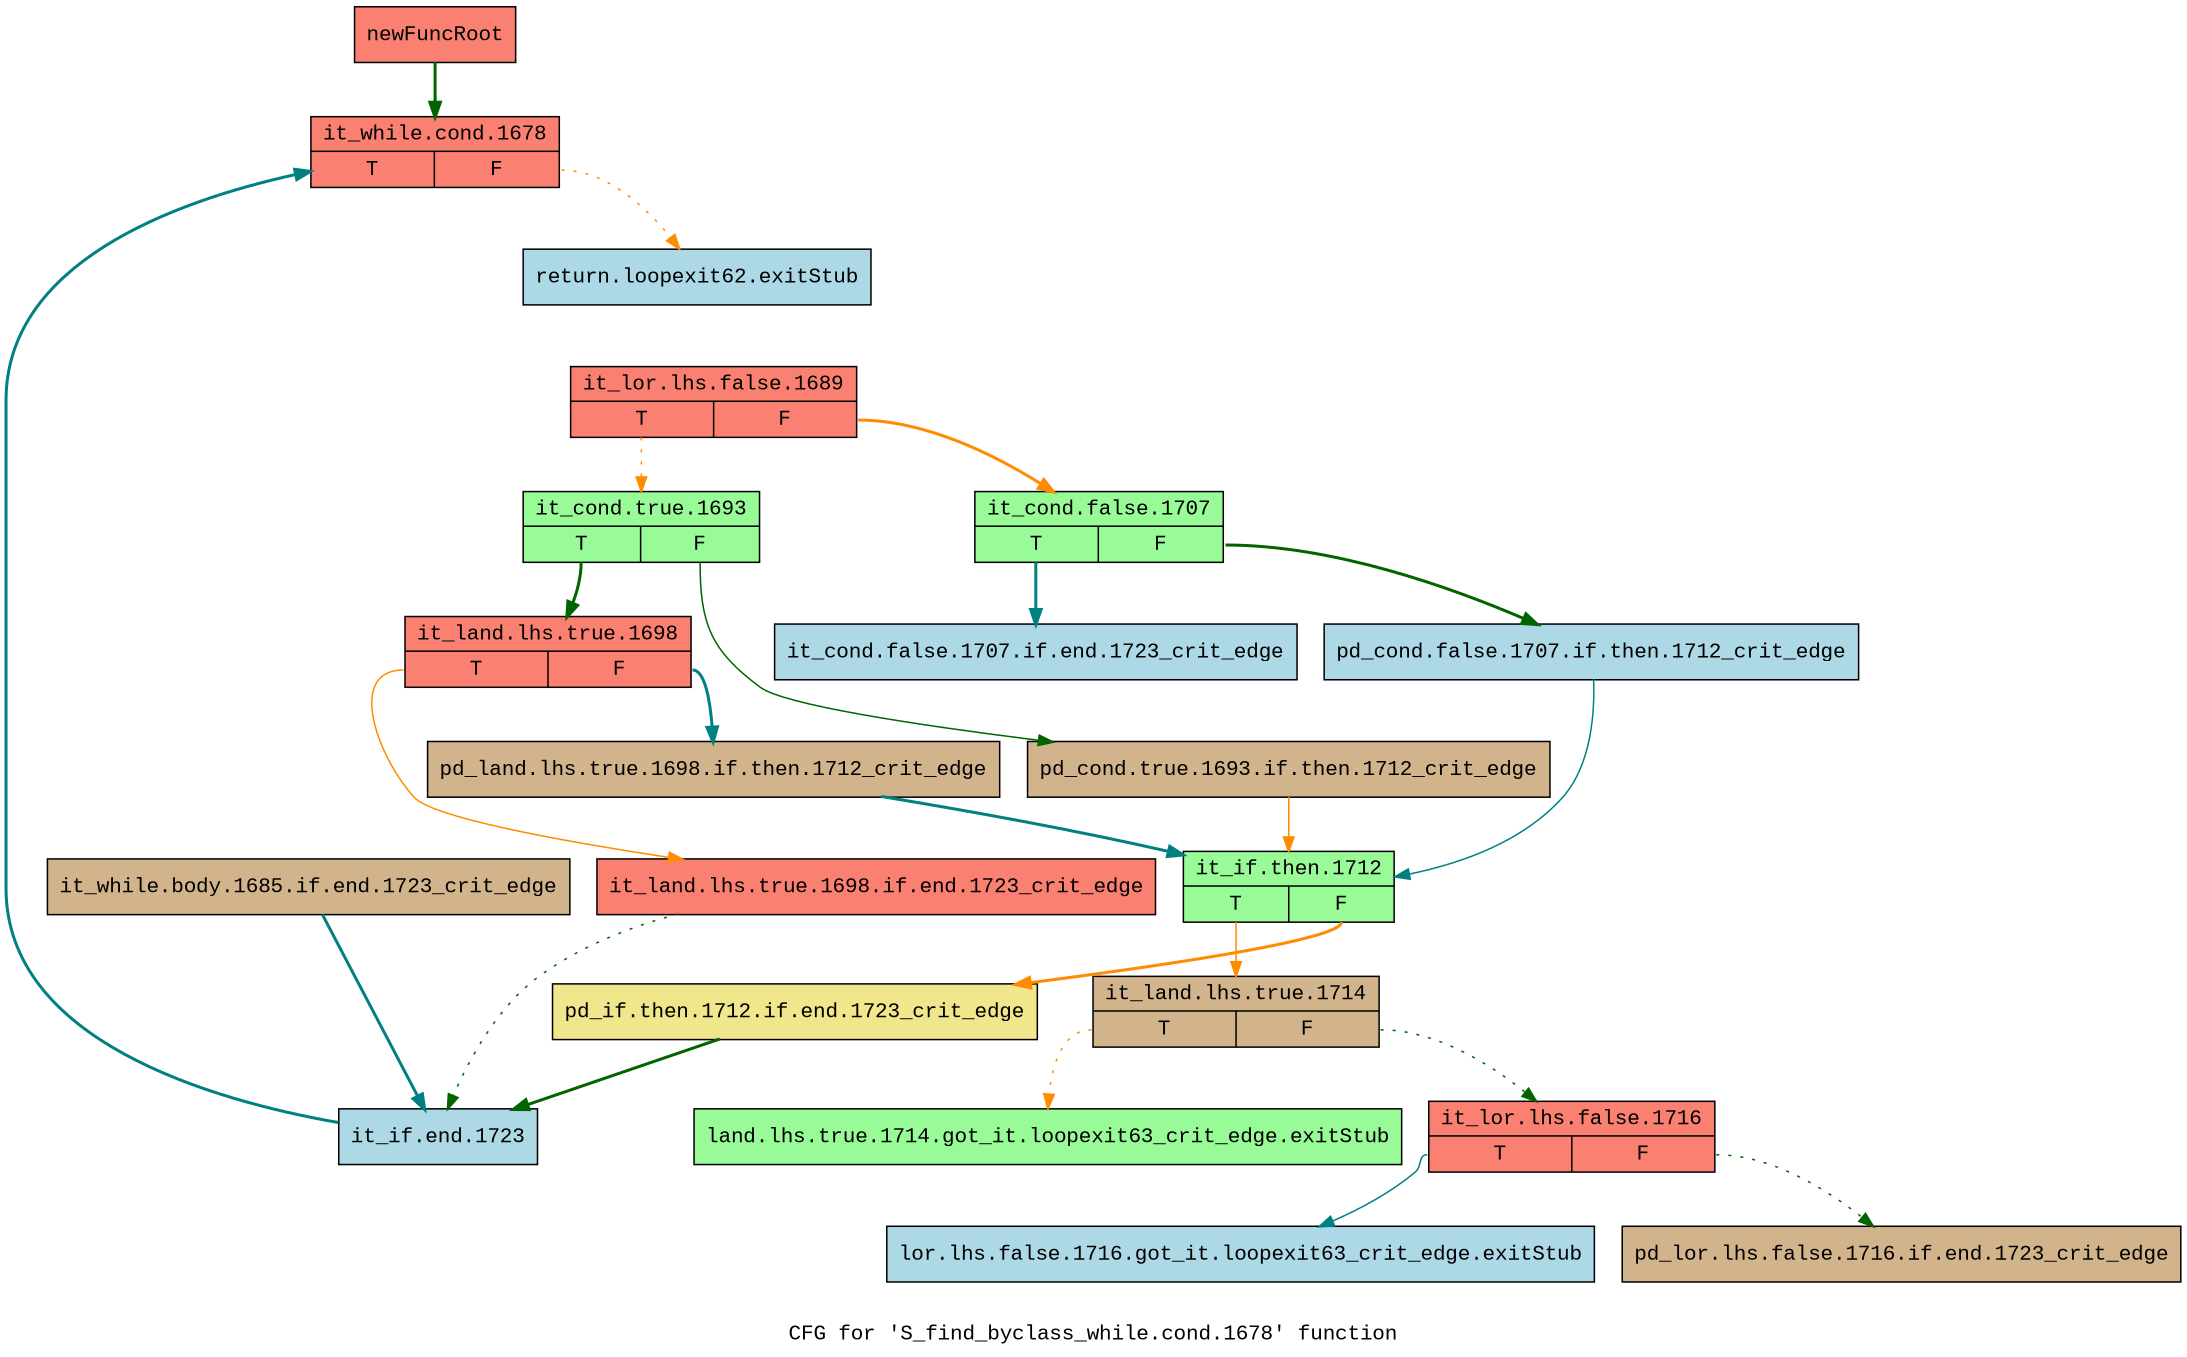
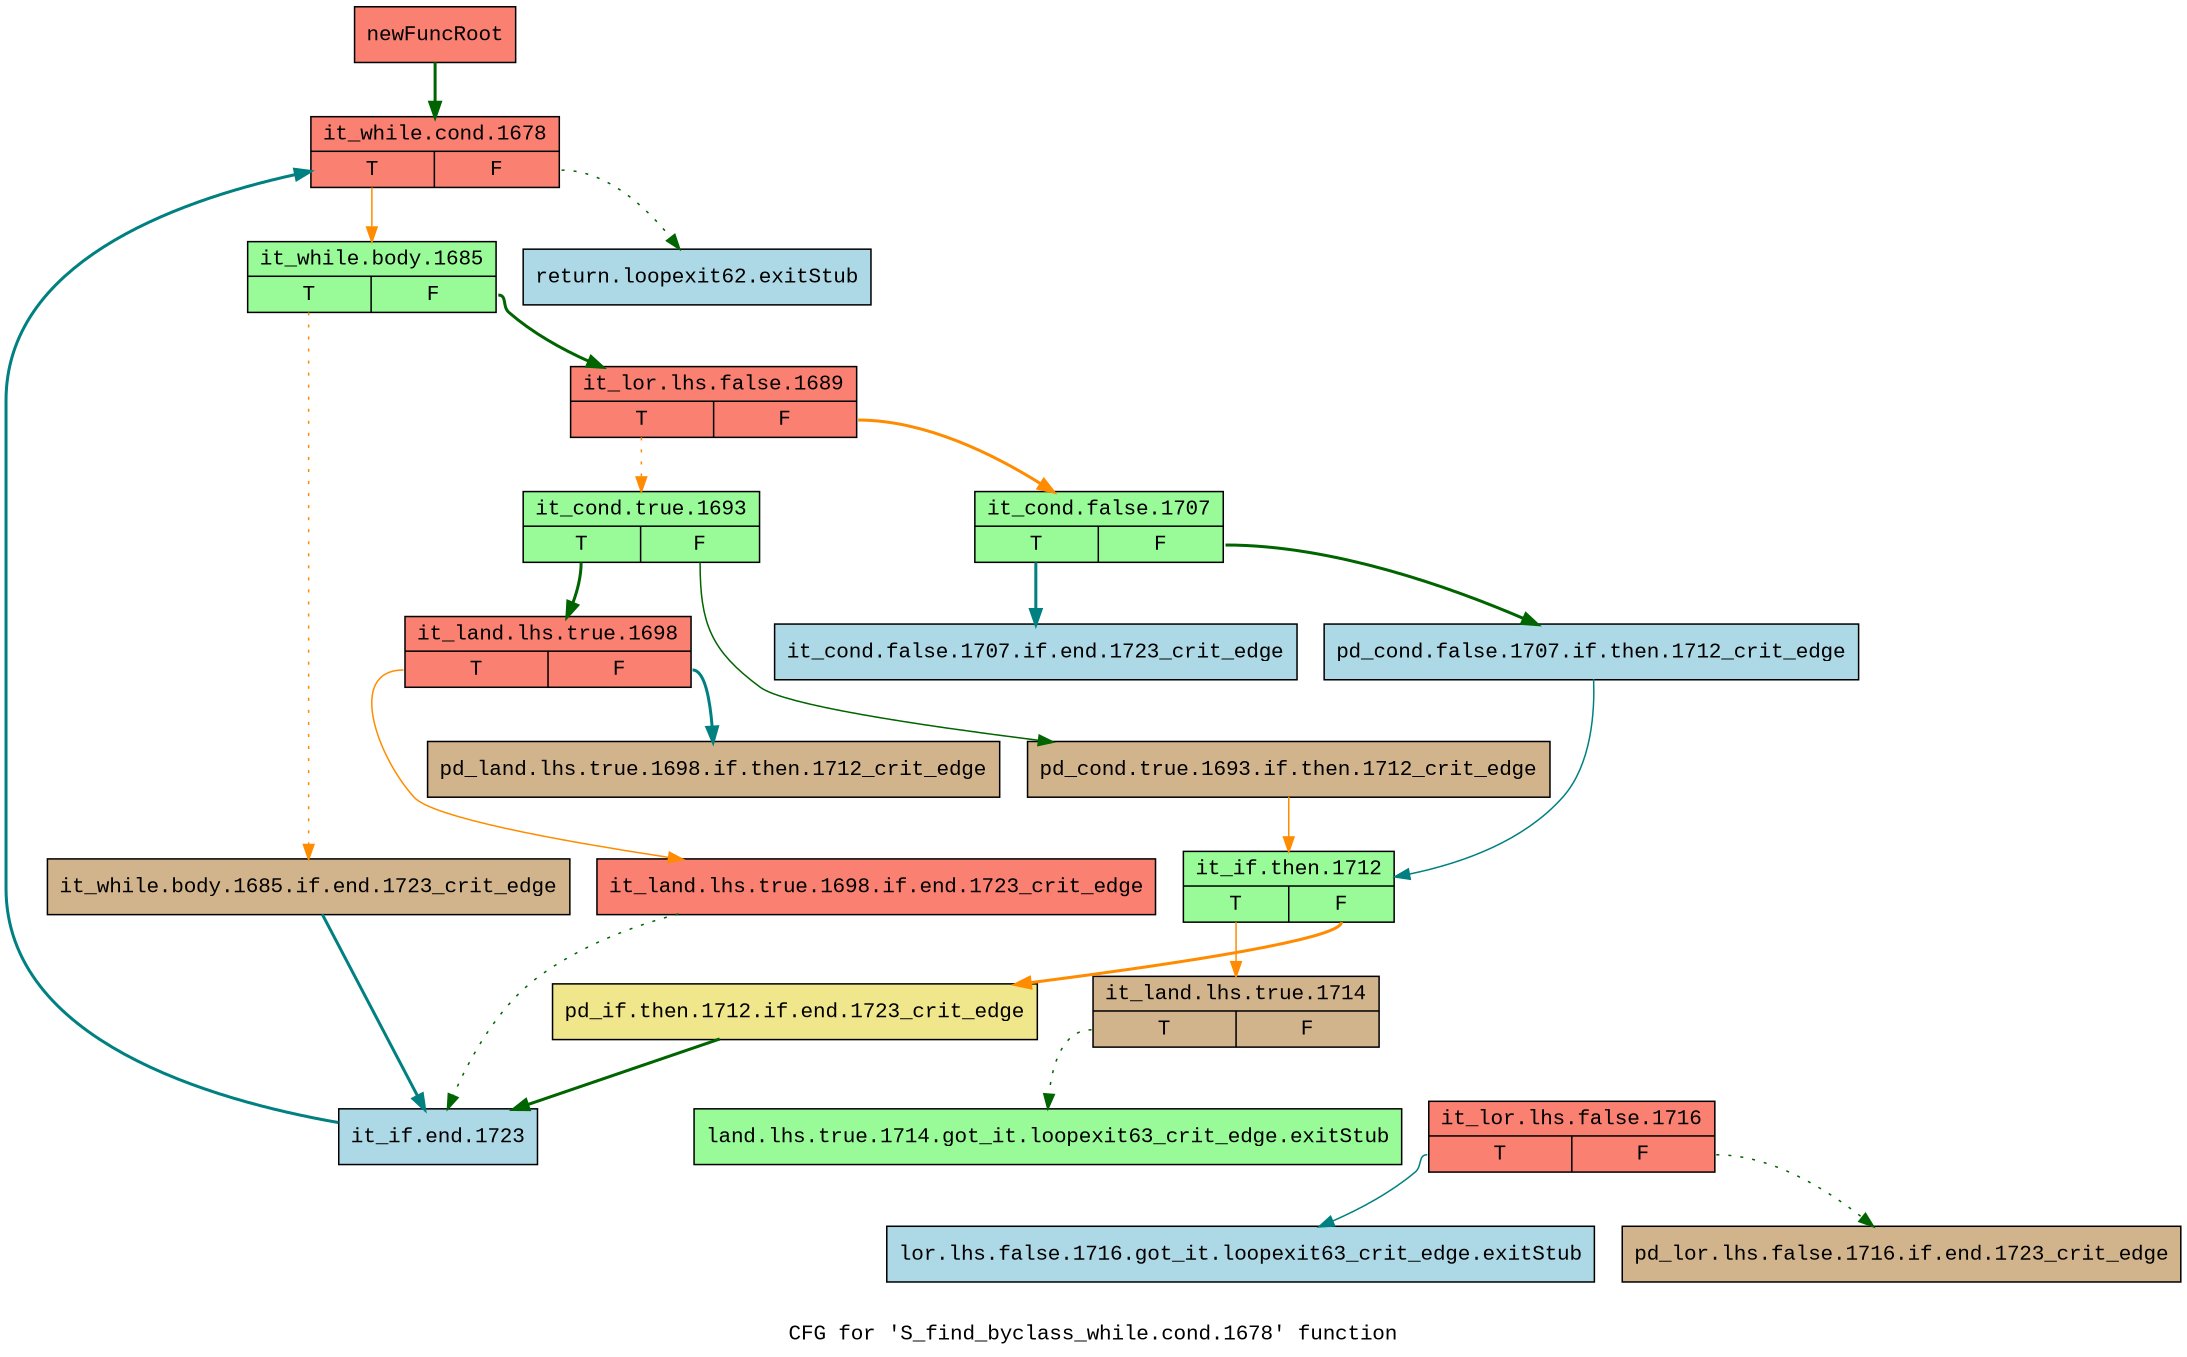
(623, 192) -> (623, 192)
none -> (372, 277)
(1025, 822) -> none
(1458, 1049) -> none
(1060, 1053) -> (1060, 1053)
